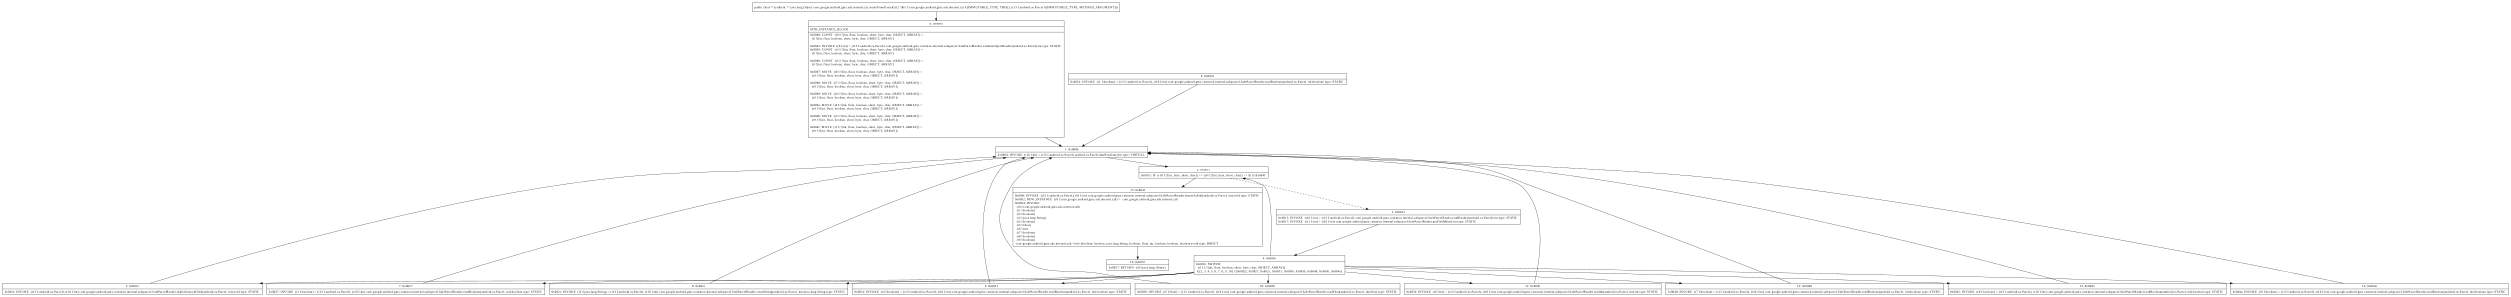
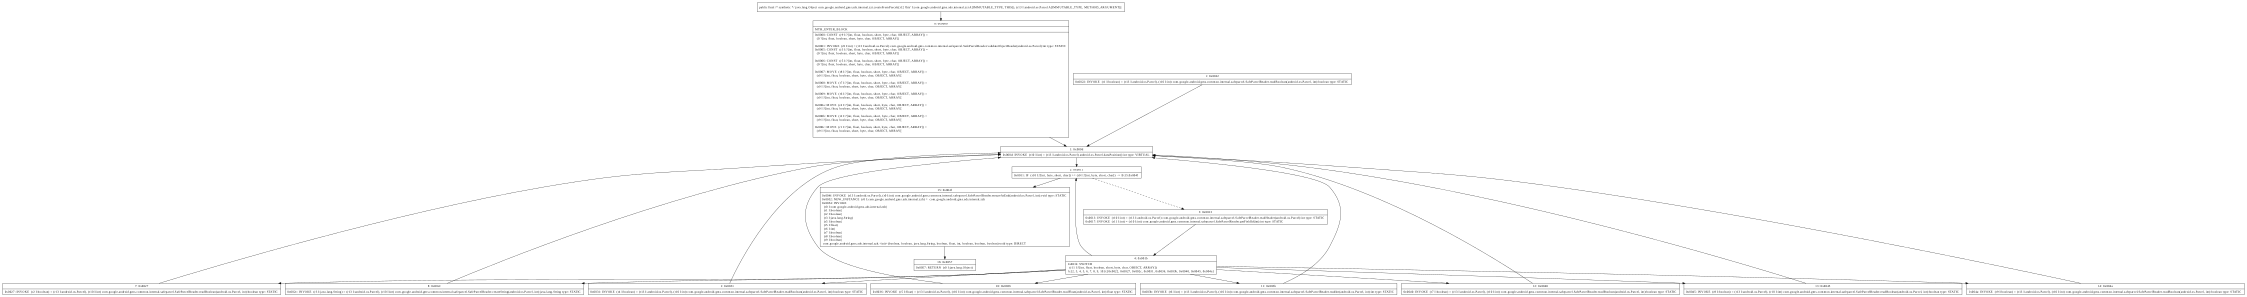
(829, 29) -> (831, 29)
(133, 289) -> none
